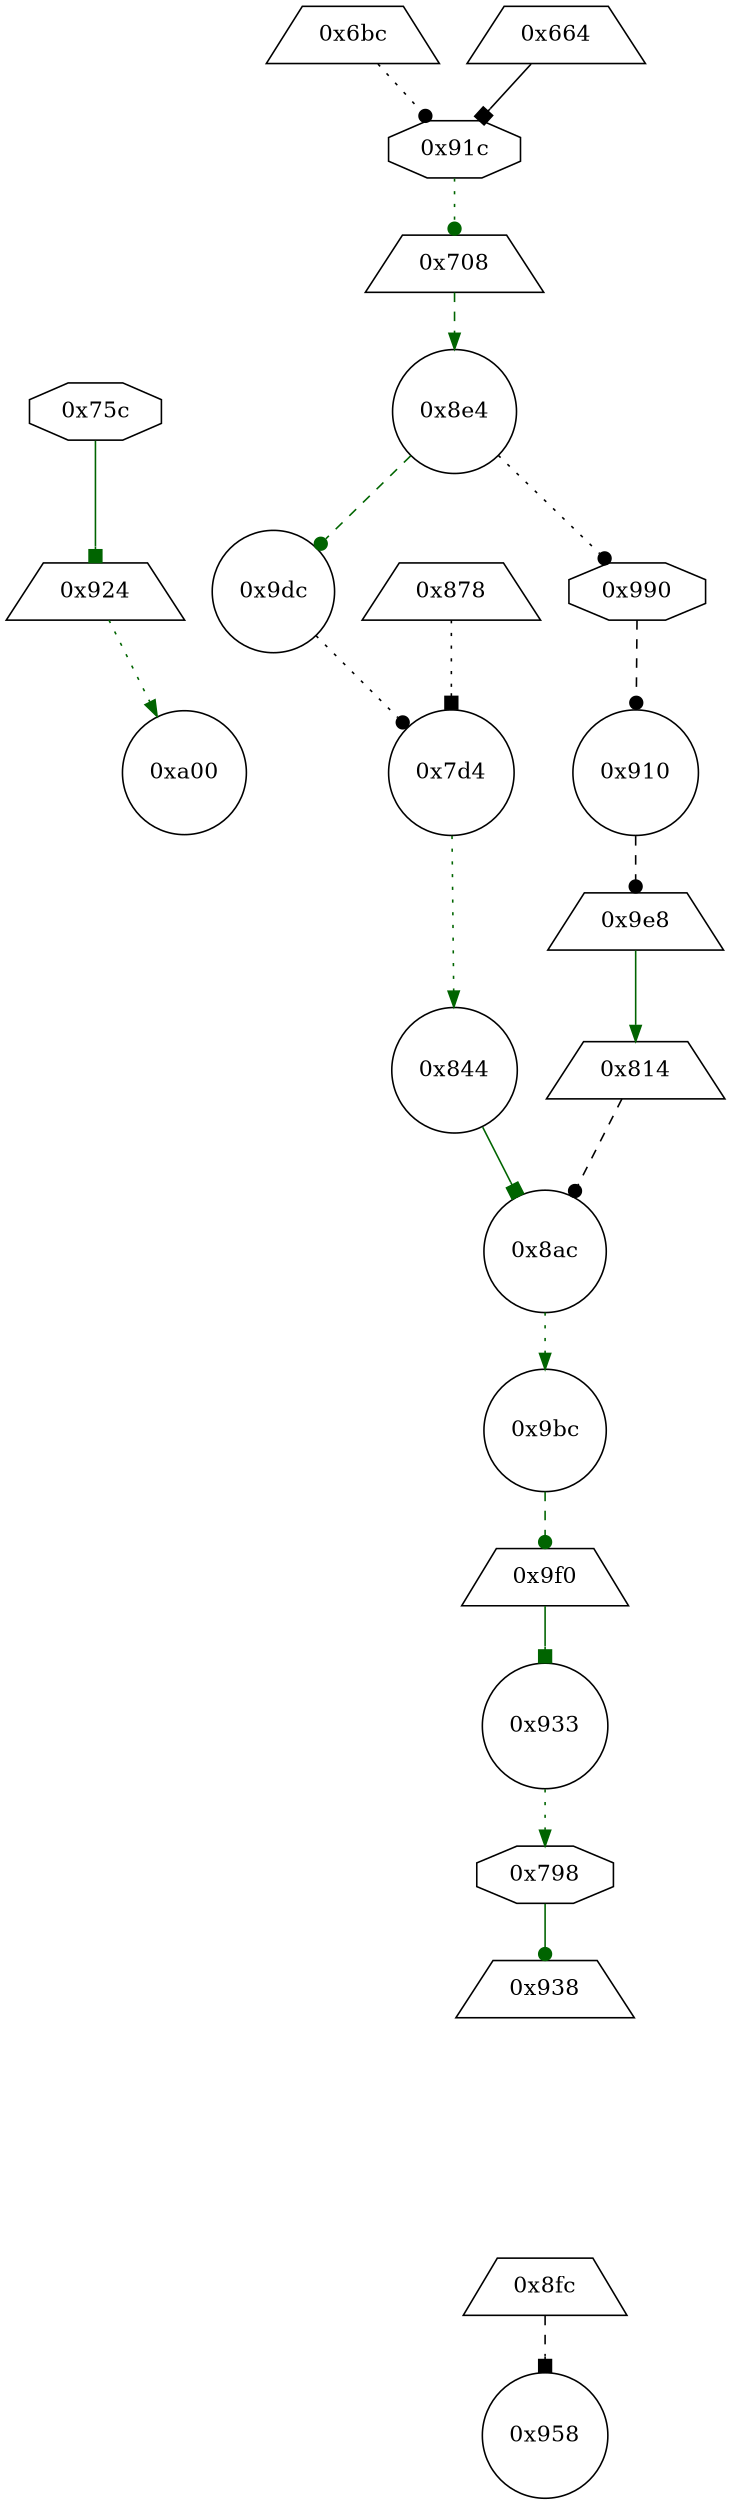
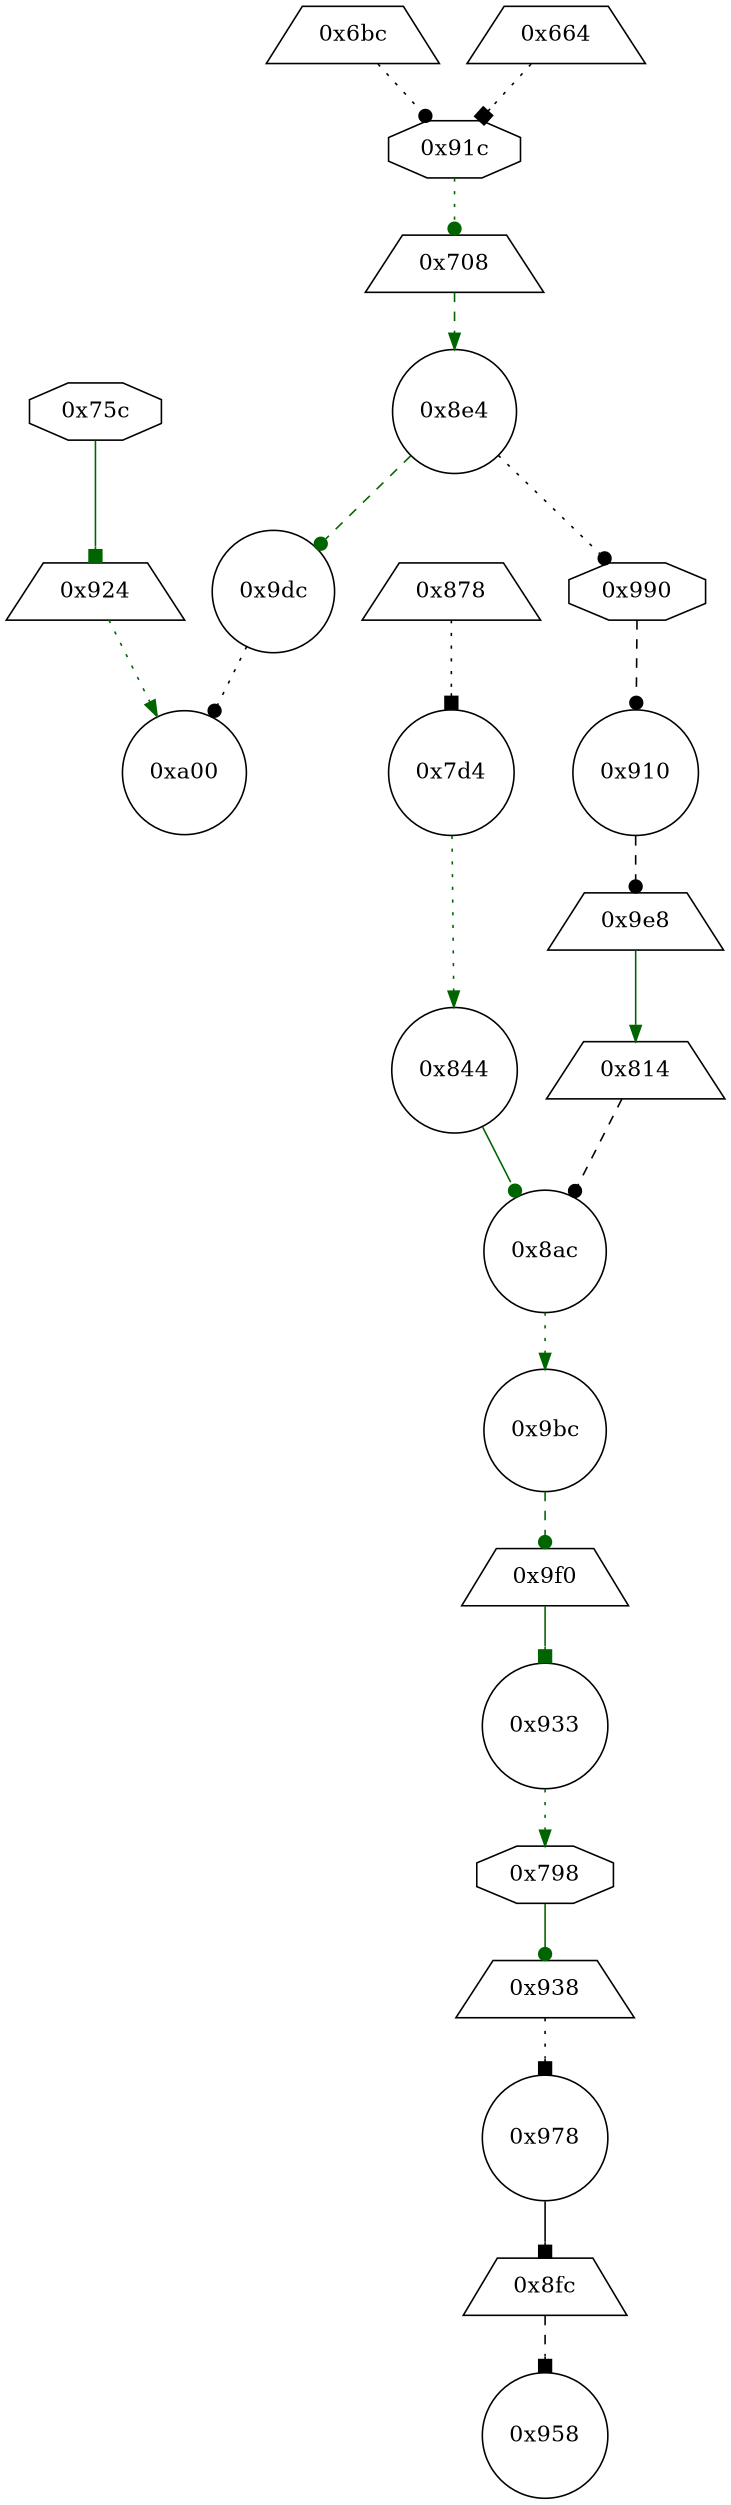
(511, 86) -> (511, 86)
(357, 677) -> (232, 676)
(497, 1155) -> (497, 1155)
none -> (545, 2138)
